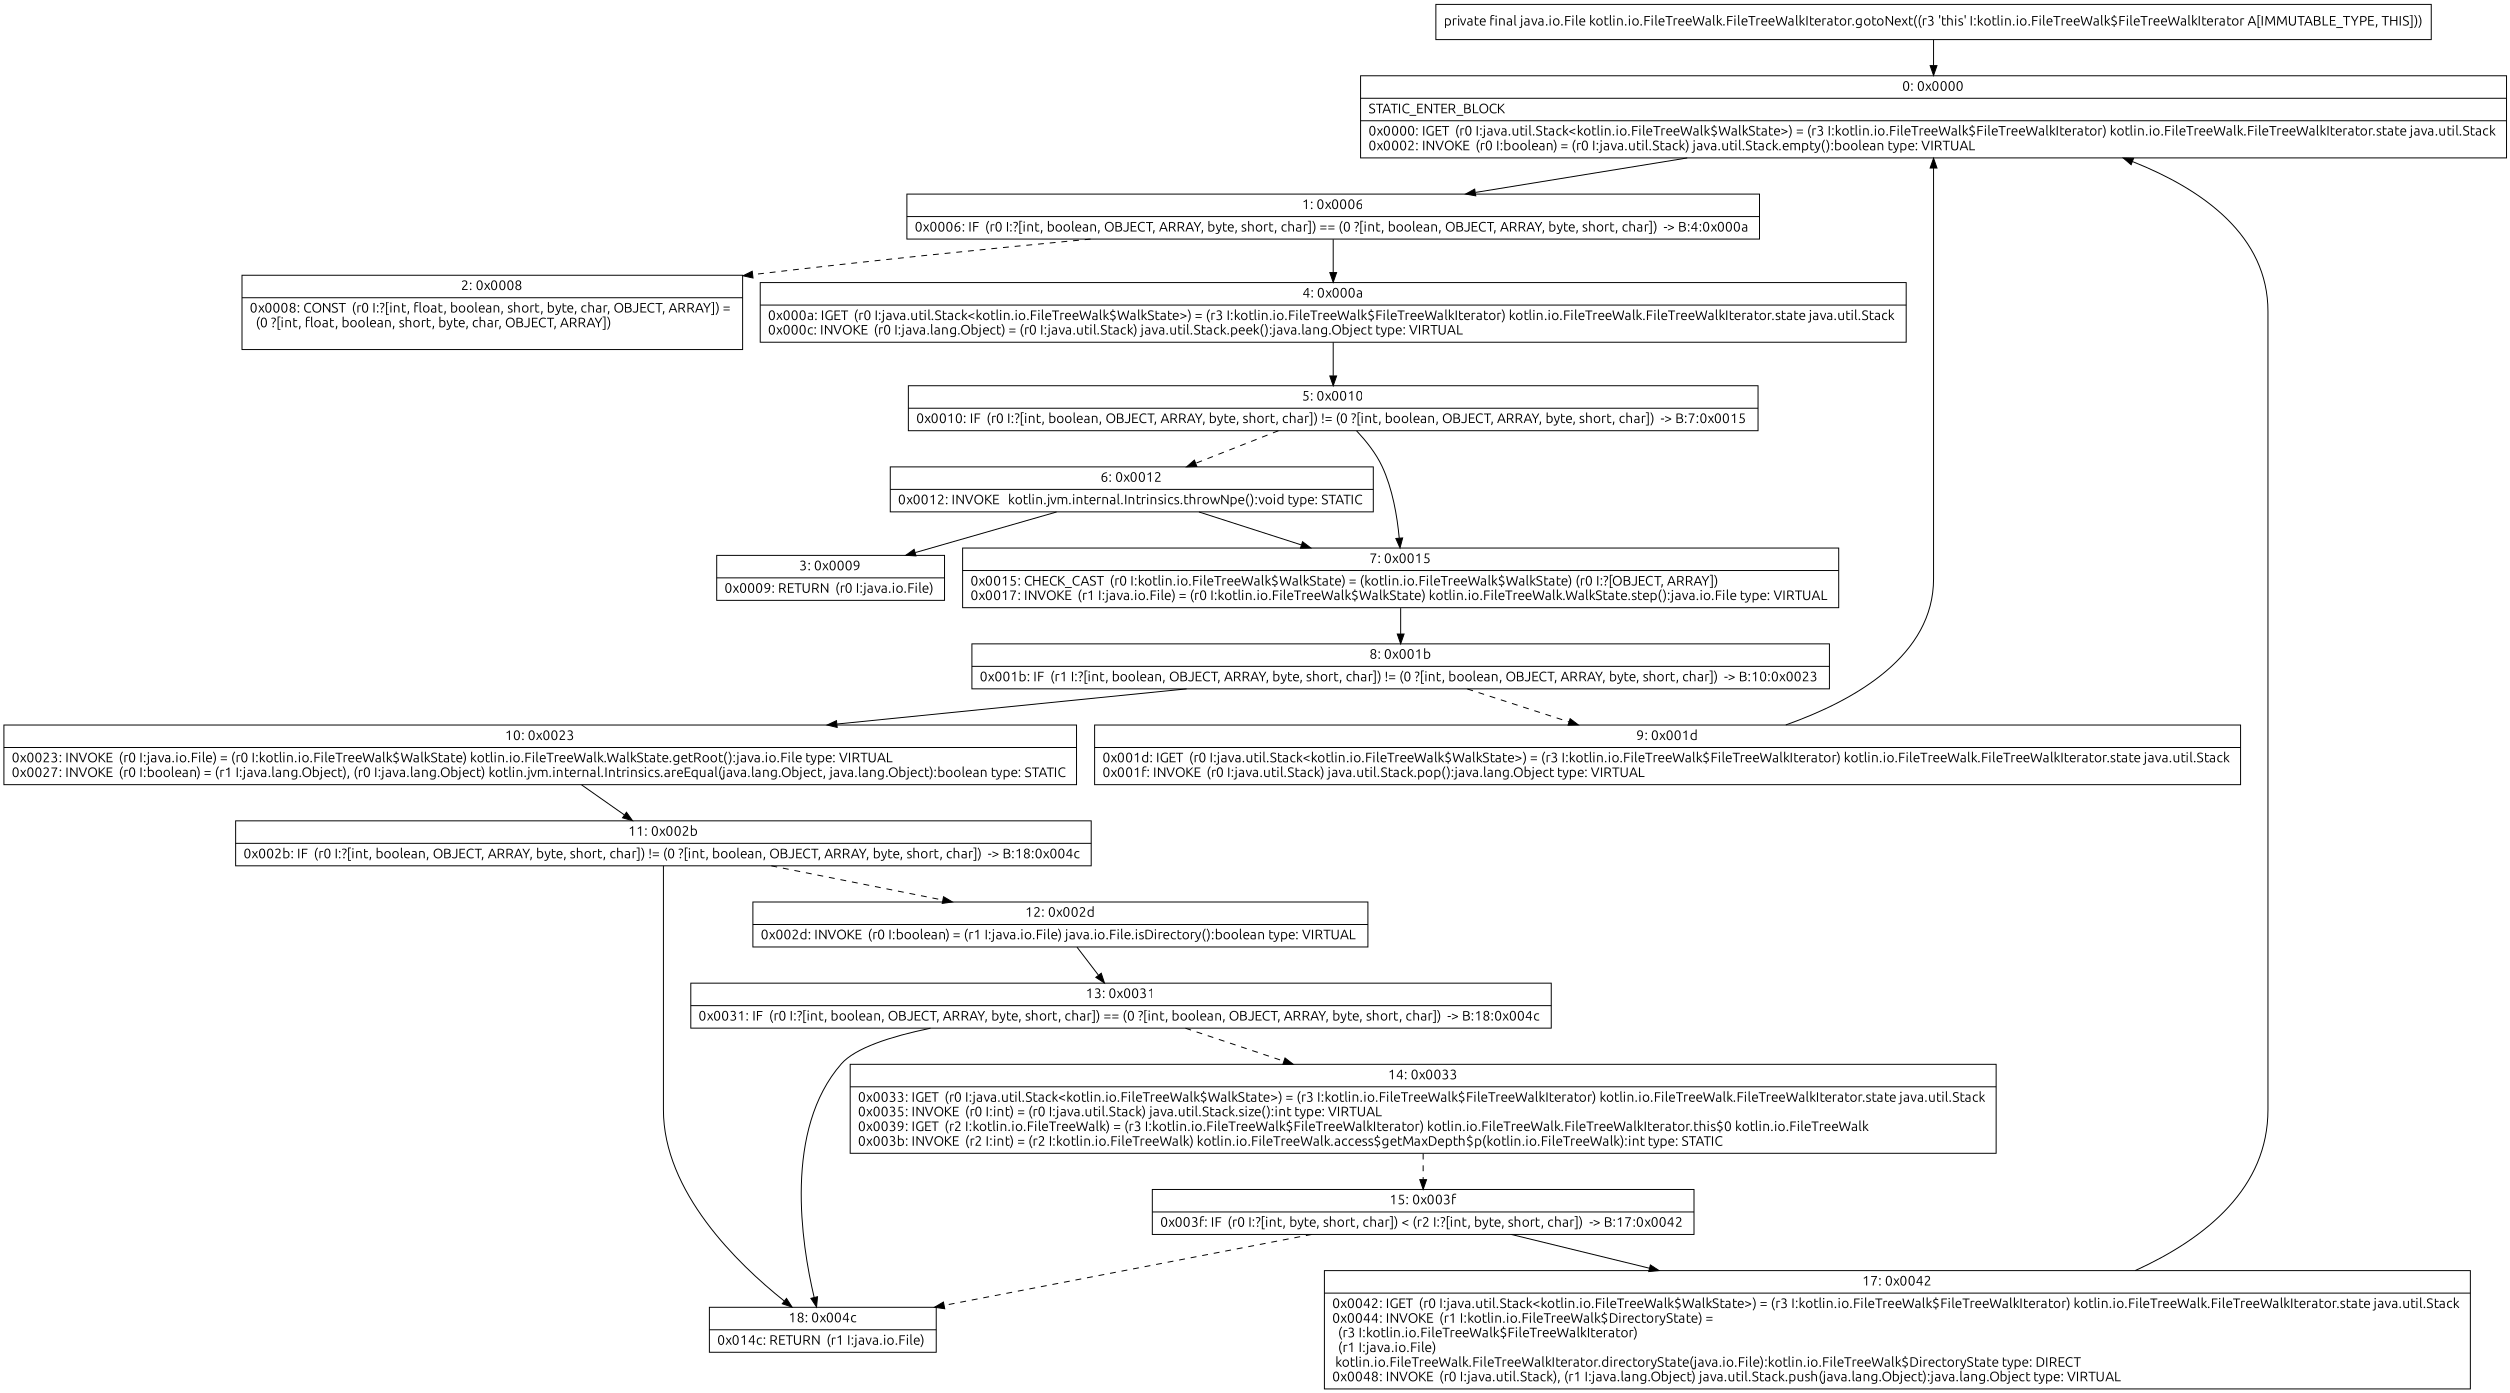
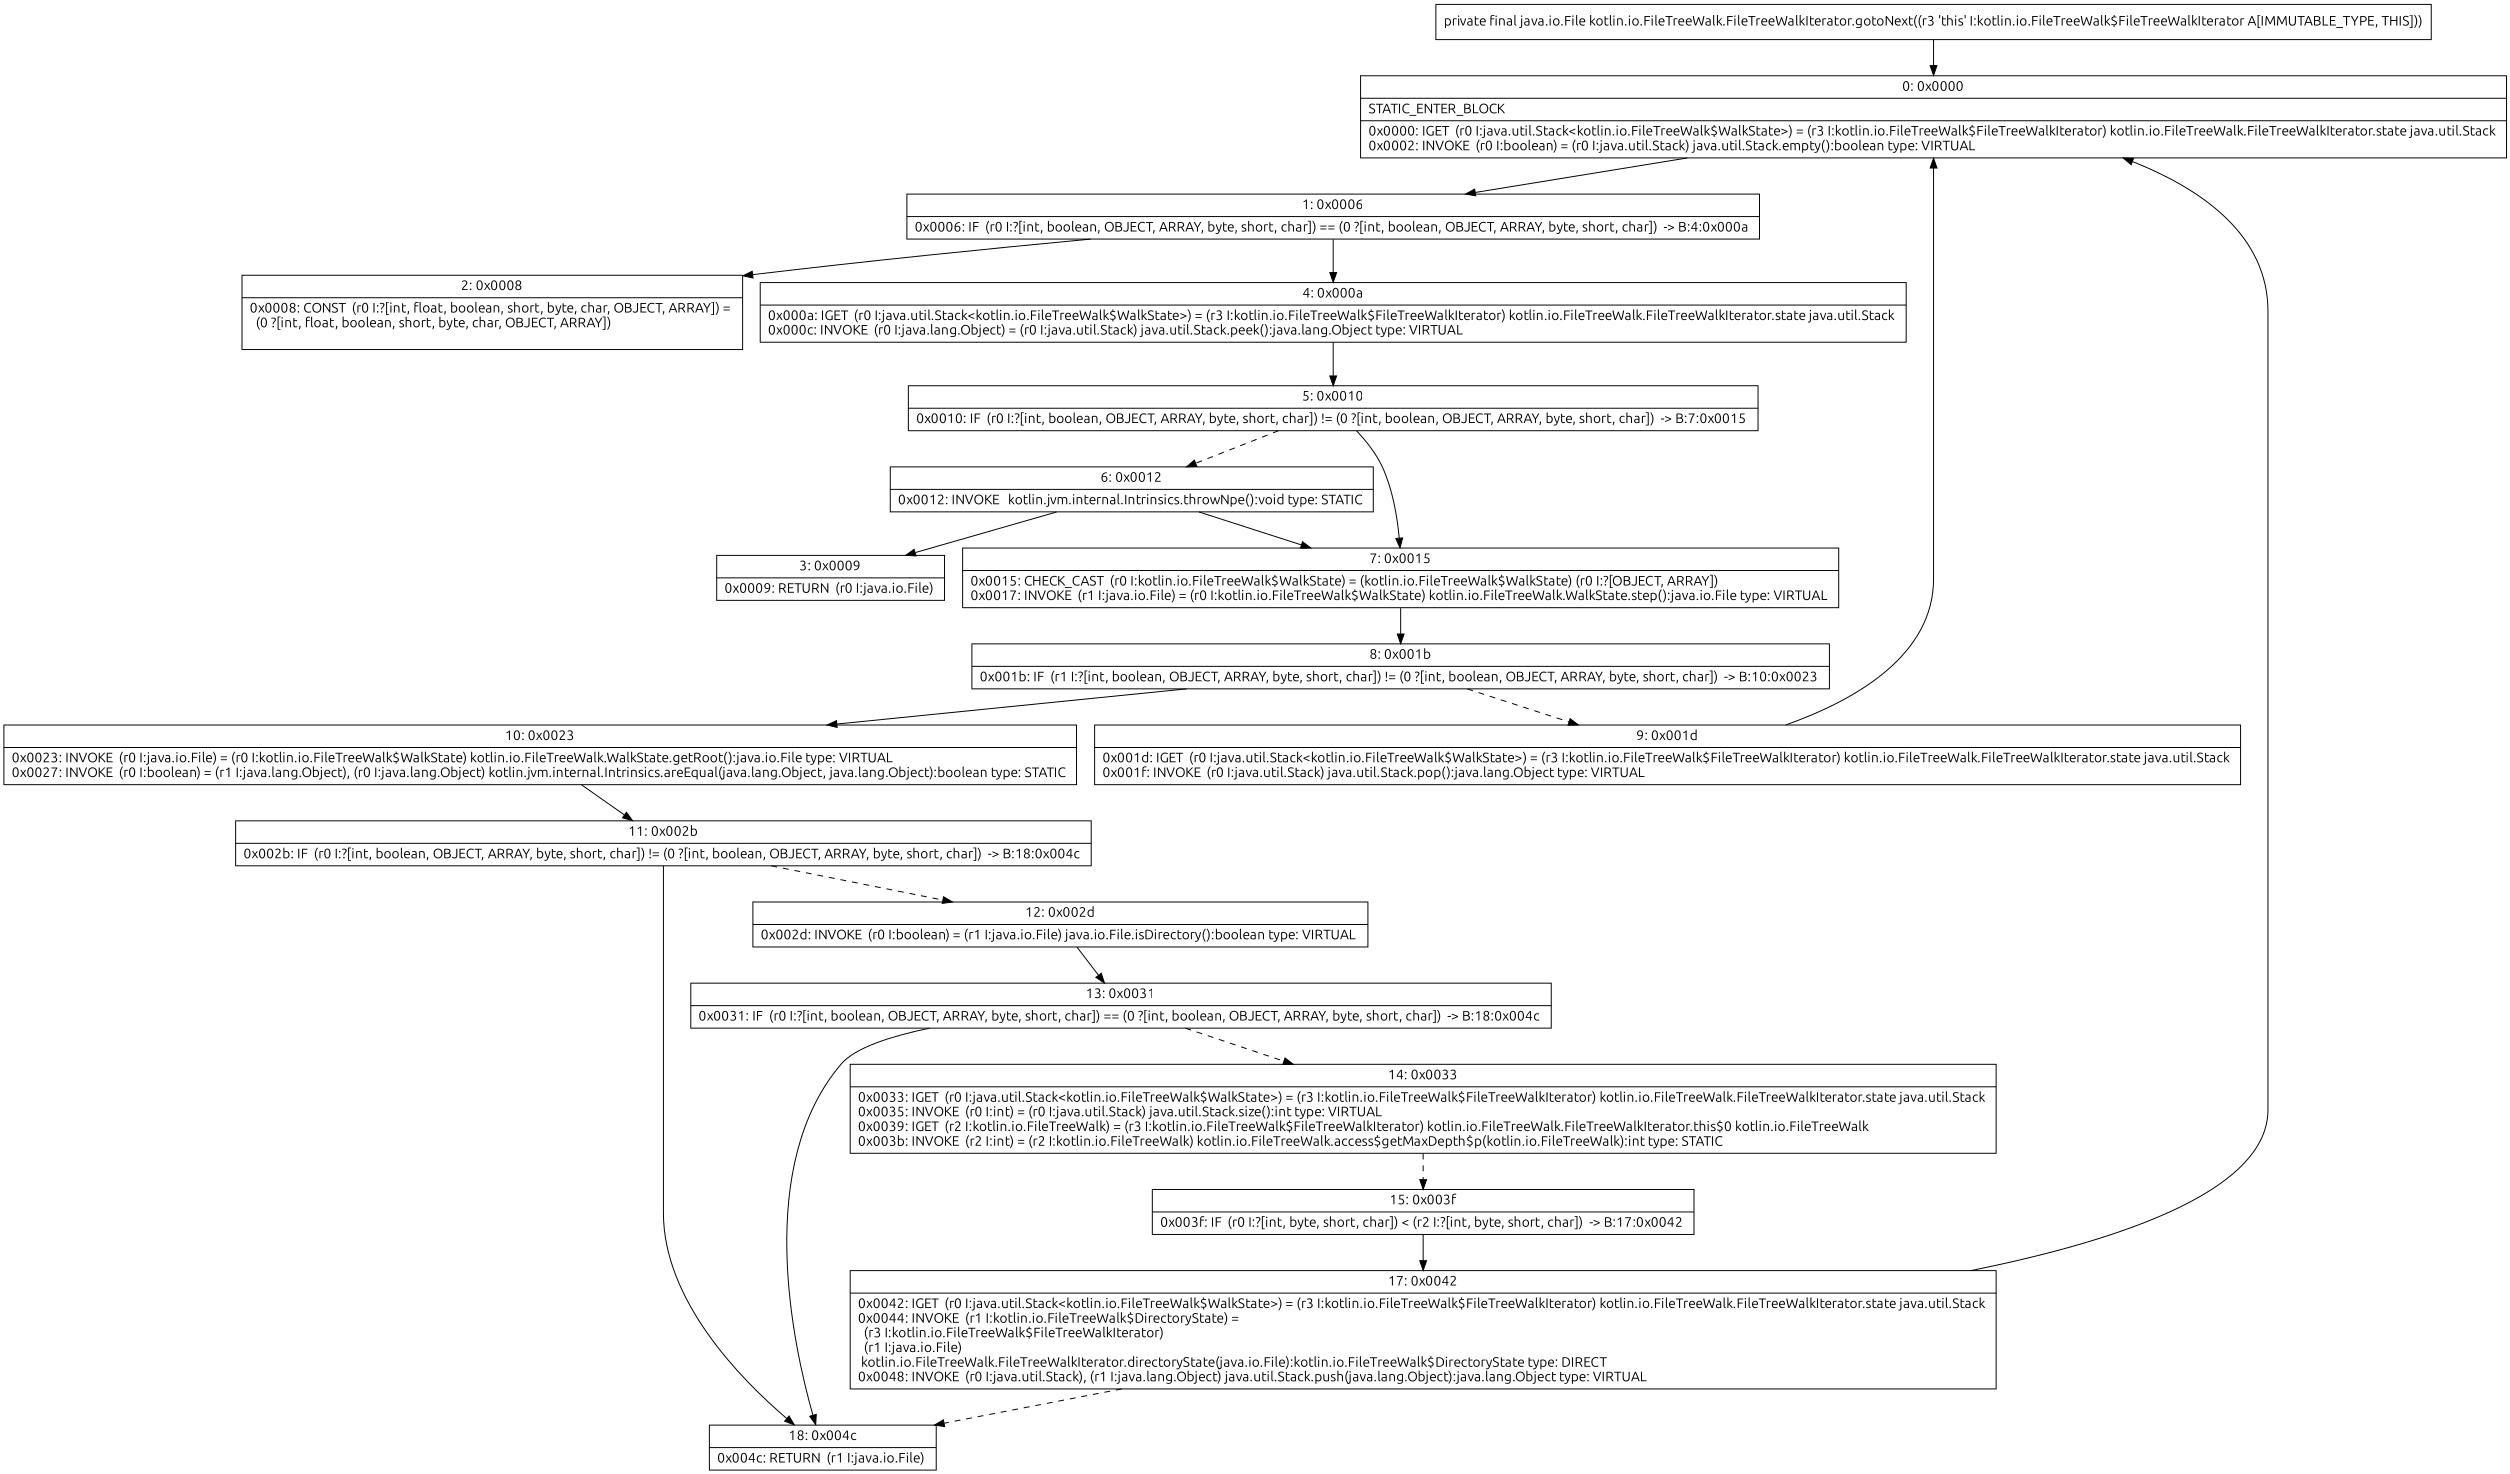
(922, 256) -> (922, 256)
(1128, 1270) -> (1033, 1406)
(823, 1341) -> (823, 1458)
